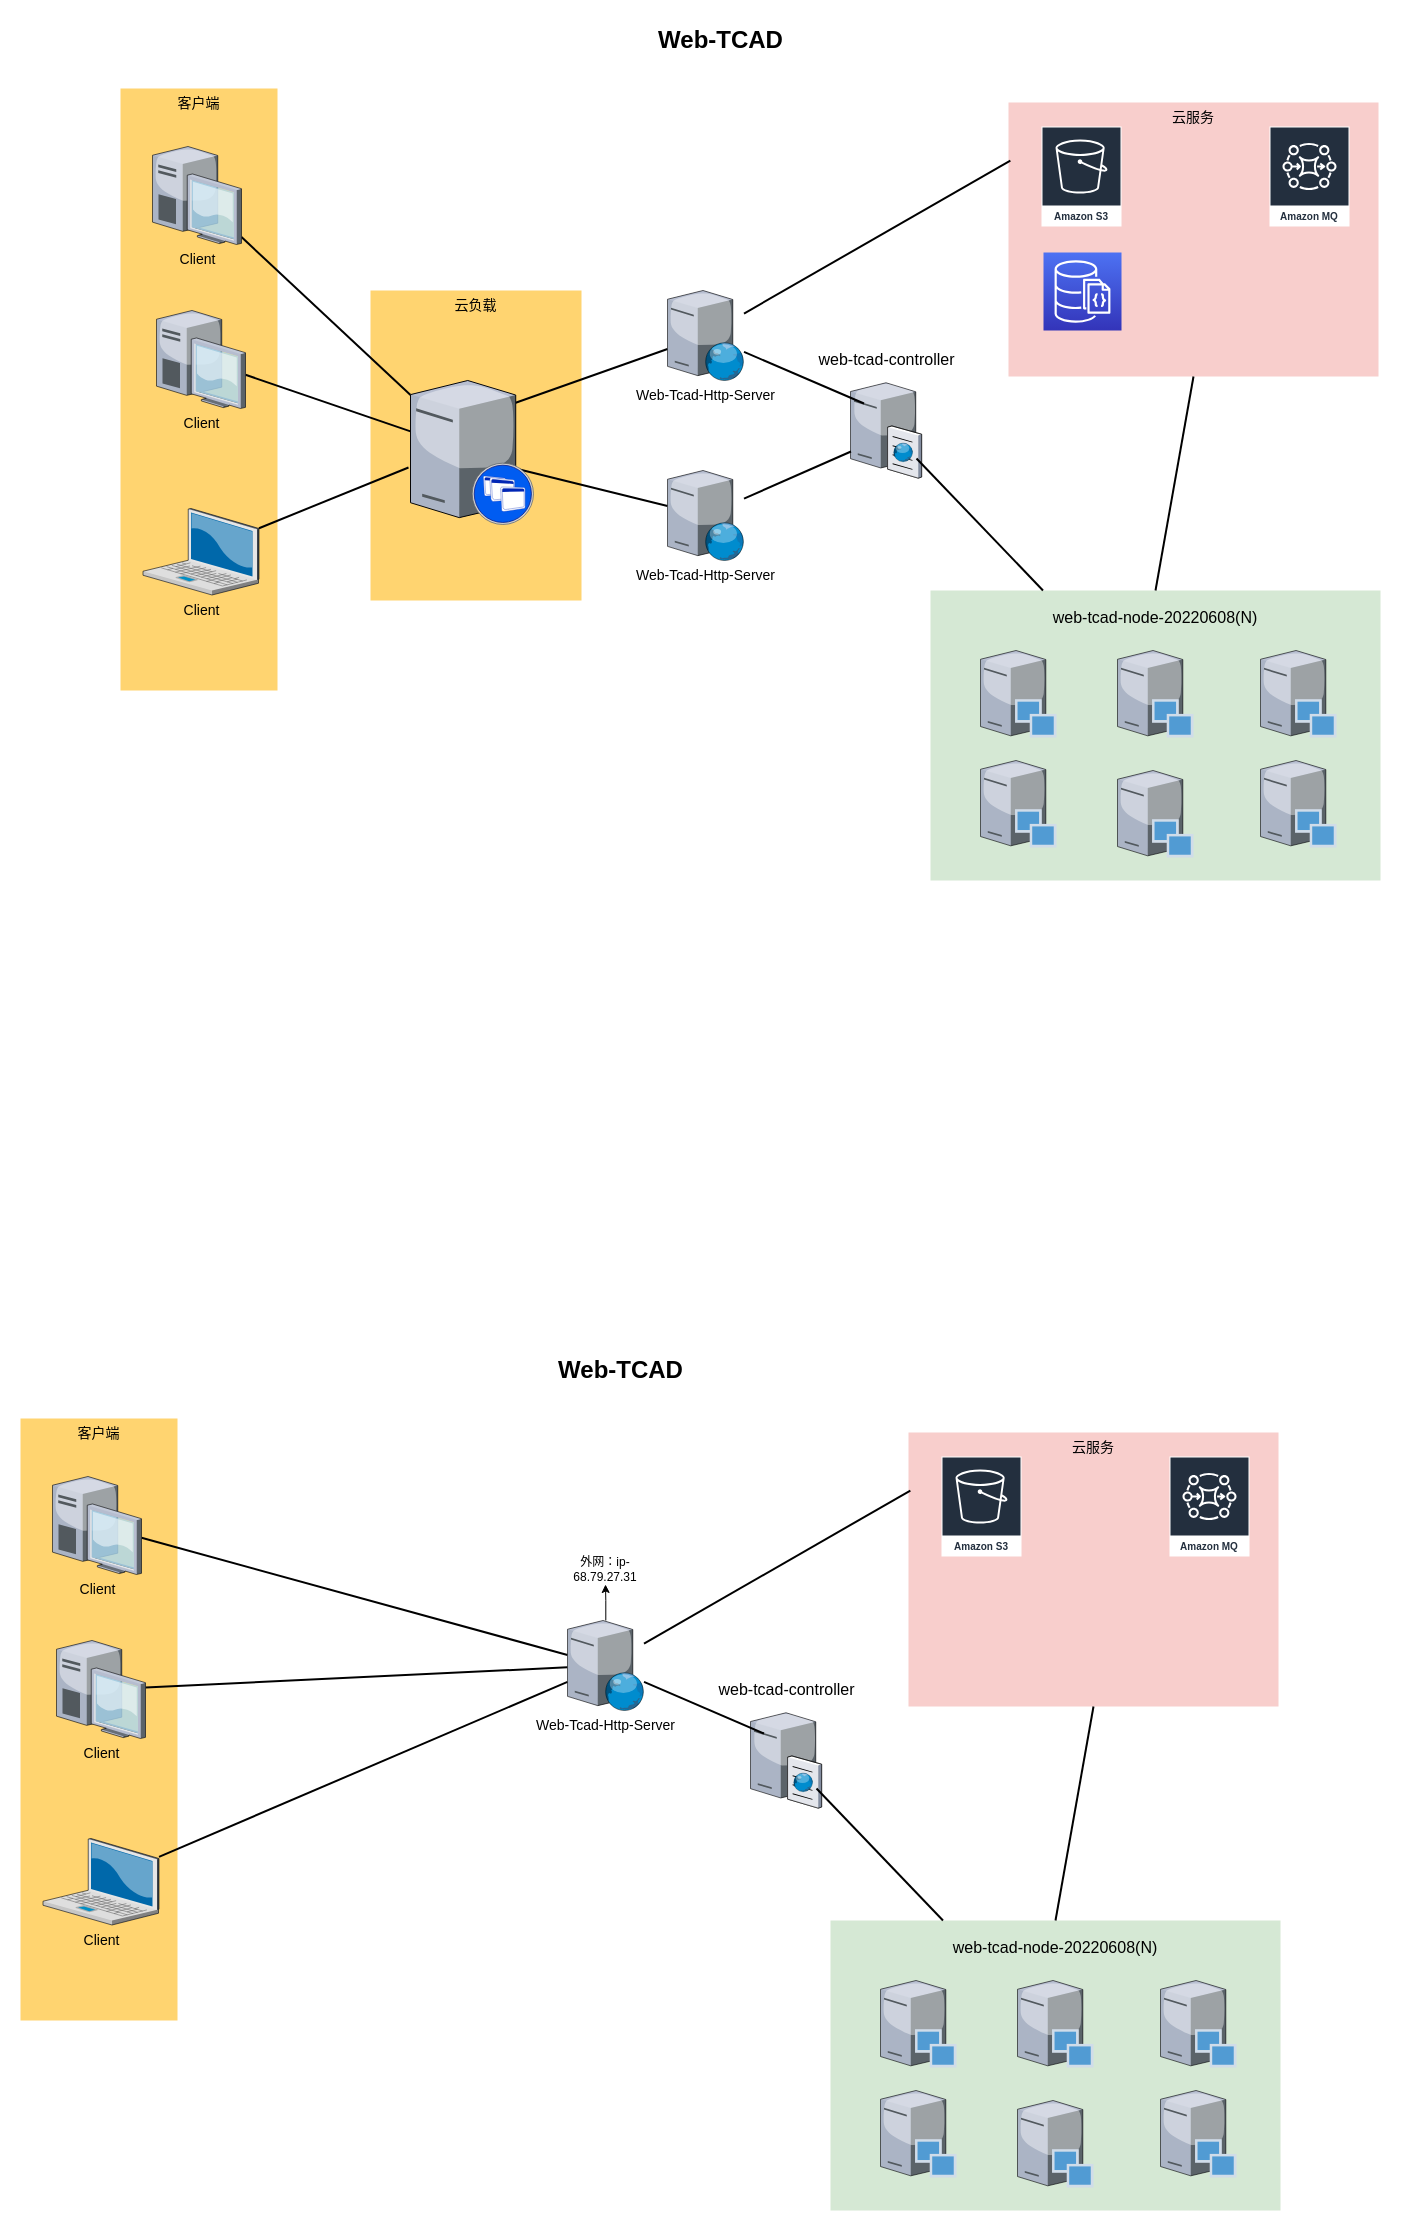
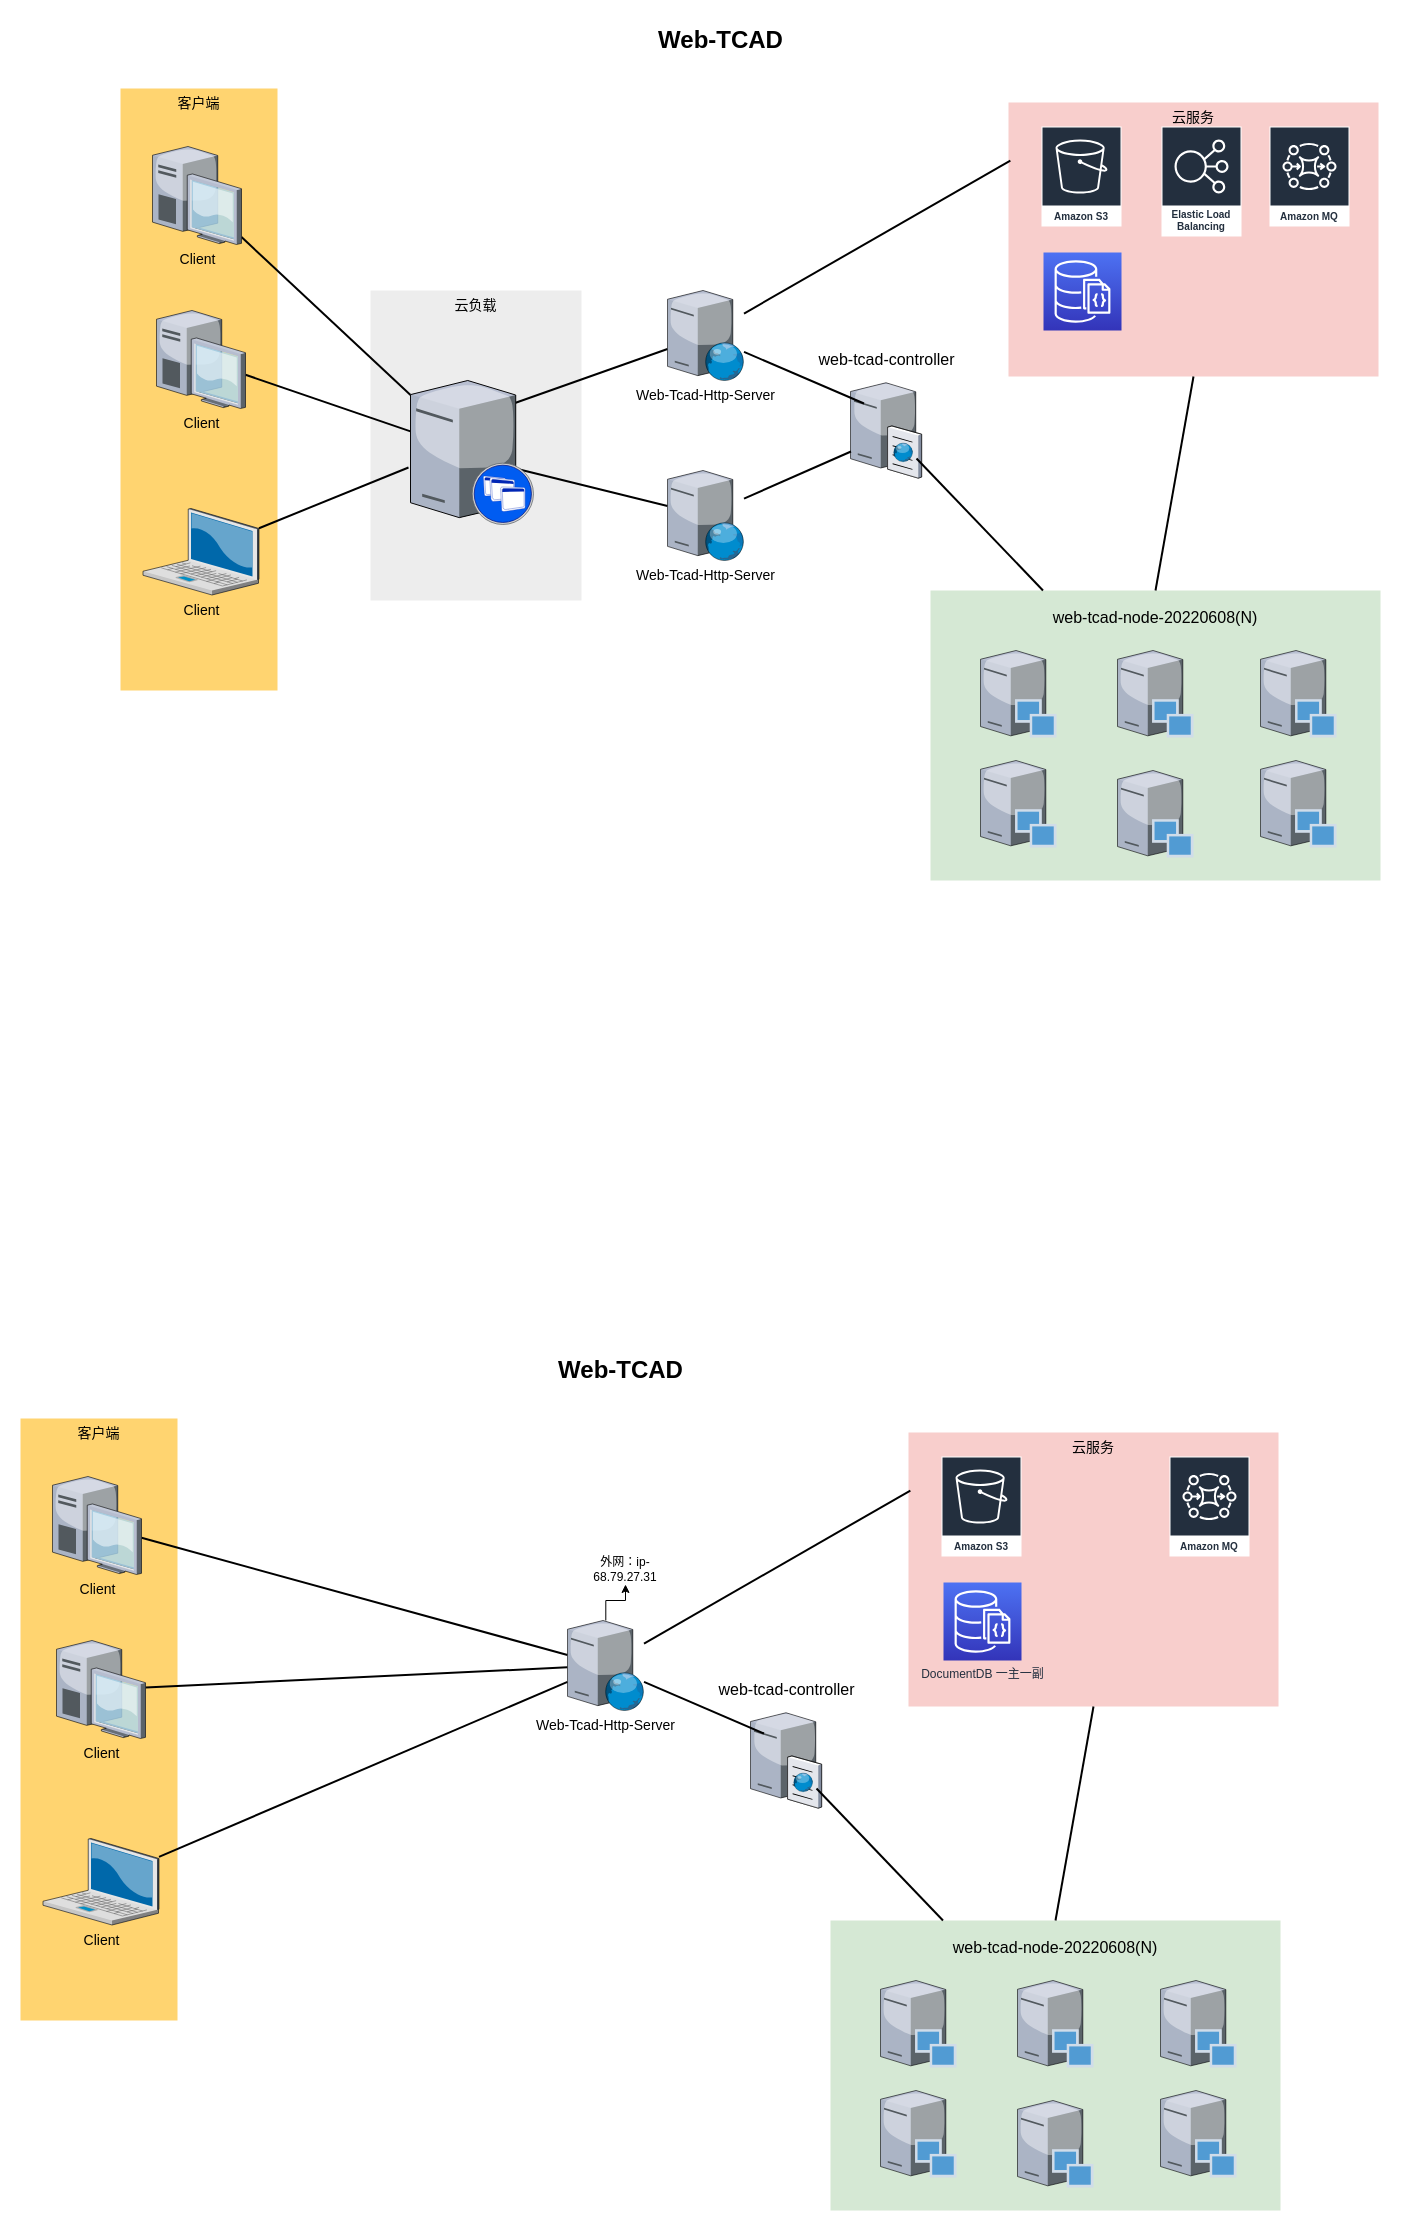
none -> (1202, 182)
(476, 306) -> (476, 306)
(606, 1570) -> (626, 1570)
none -> (983, 1622)
